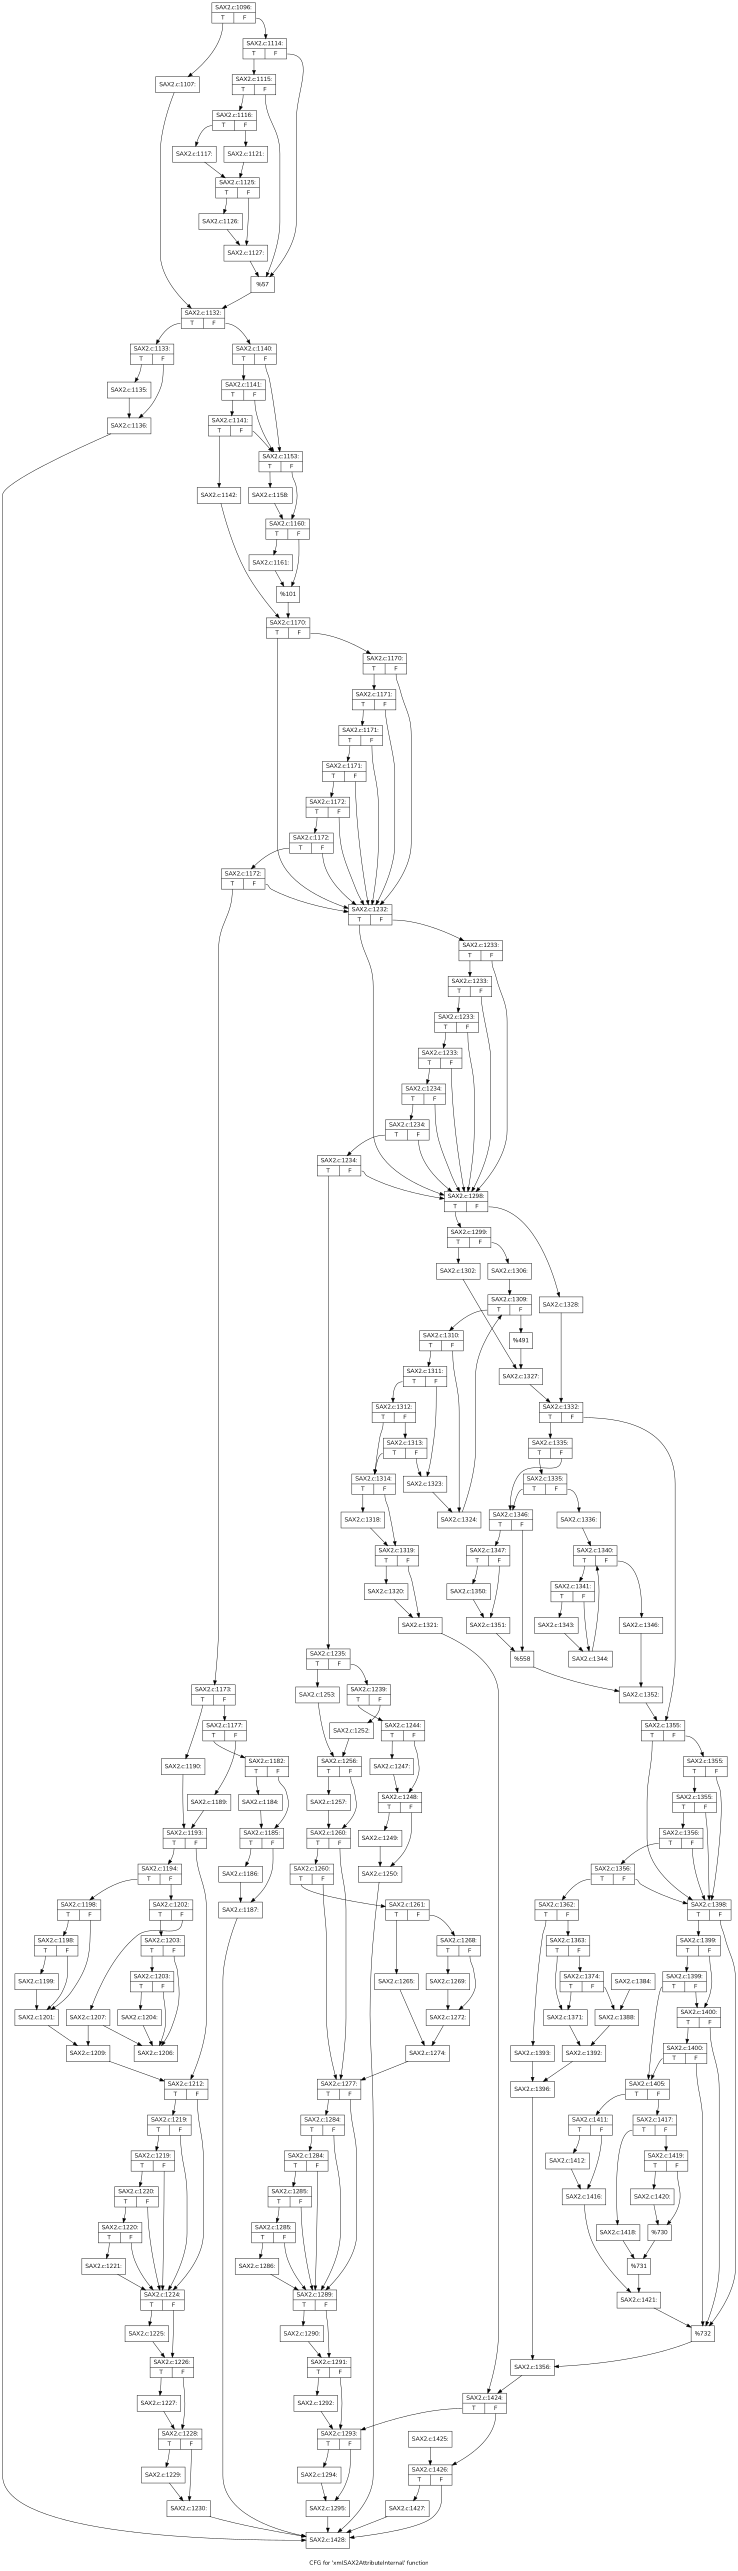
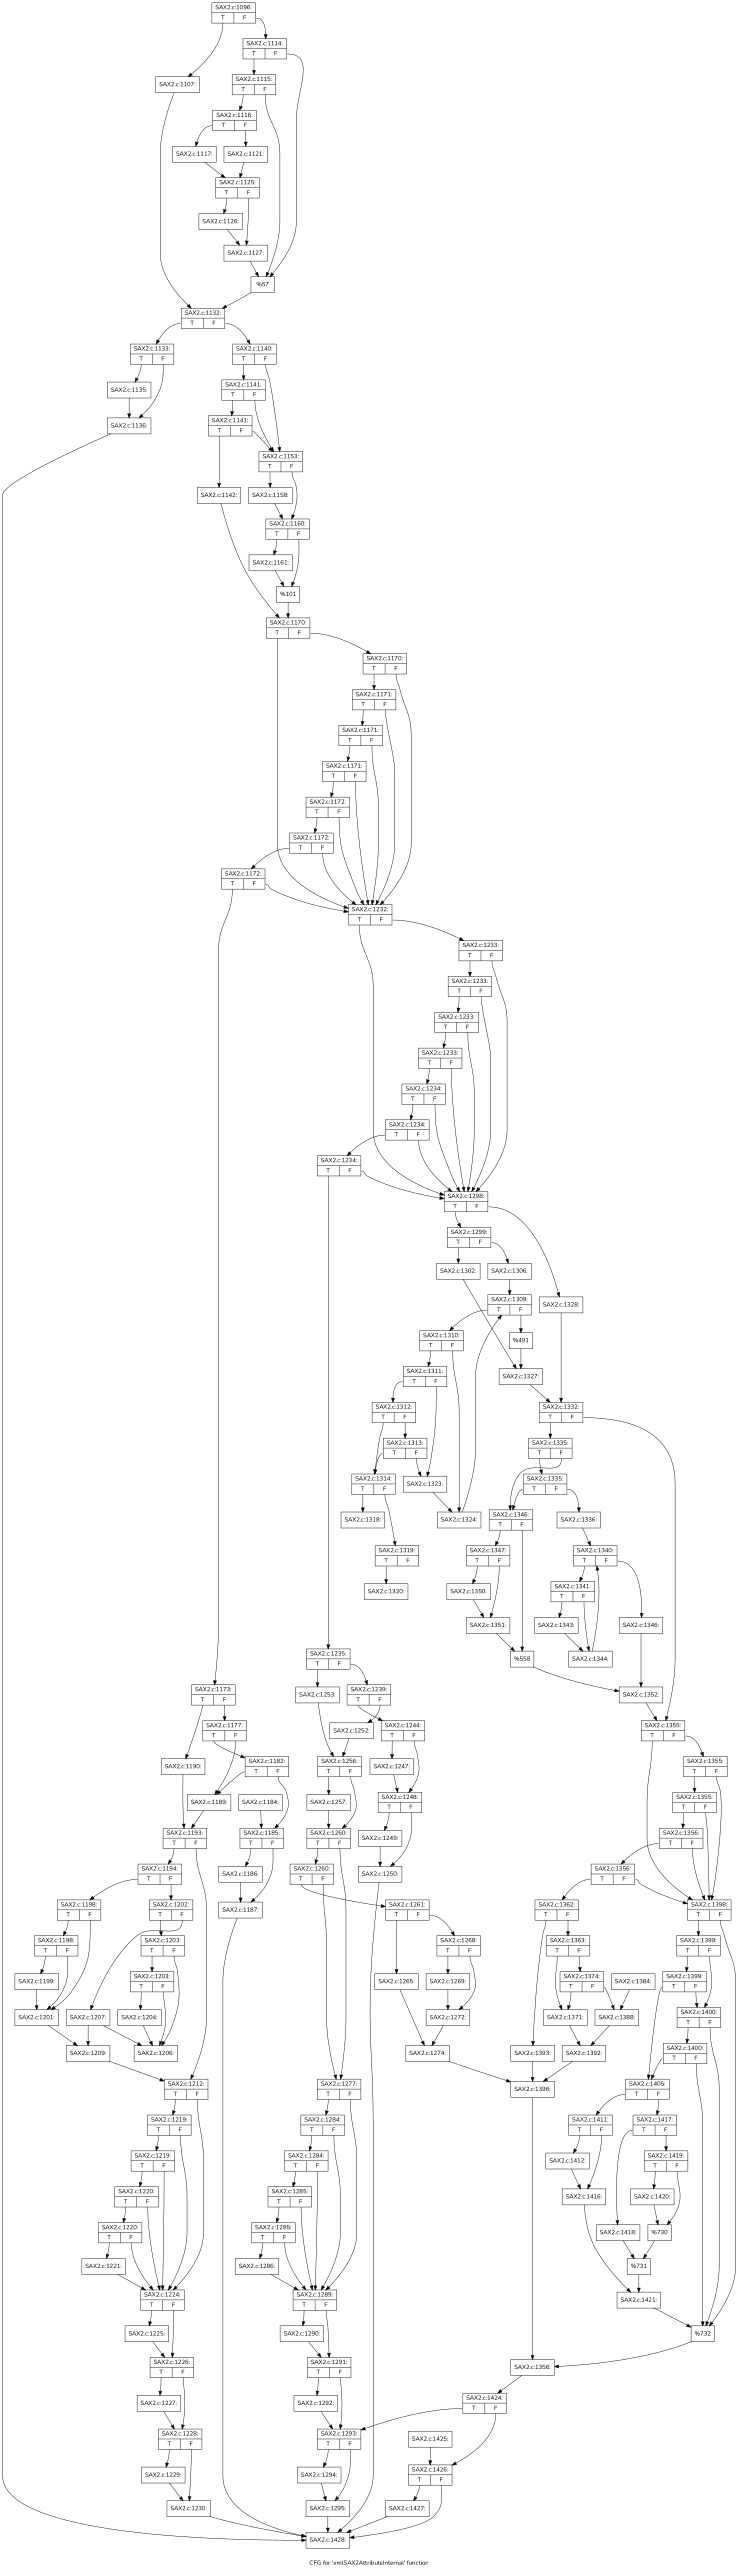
(378, 1535) -> none
(420, 1625) -> none
(257, 1784) -> (232, 1781)
(387, 2070) -> (478, 2071)
